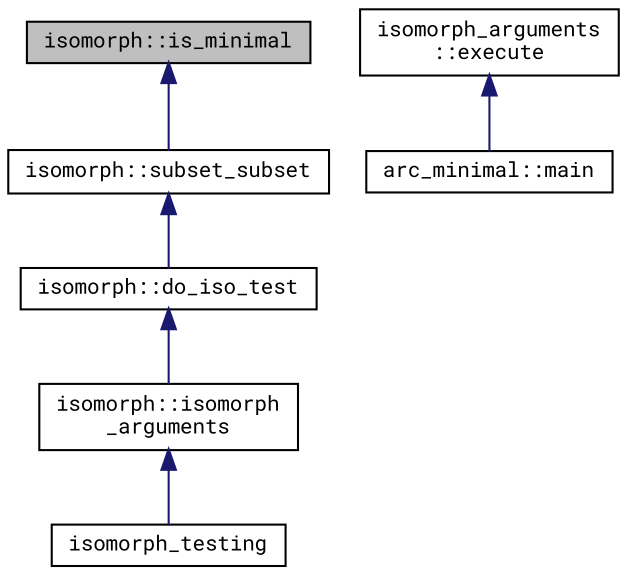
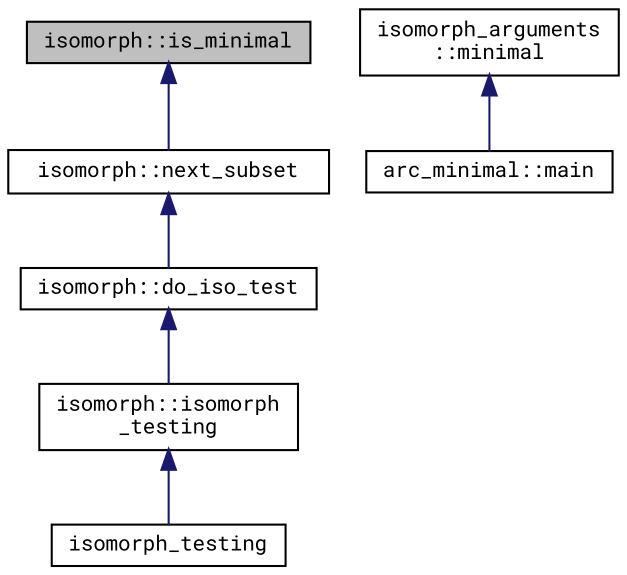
(489, 42) -> (489, 42)
(169, 172) -> (169, 172)
(169, 417) -> (169, 417)
